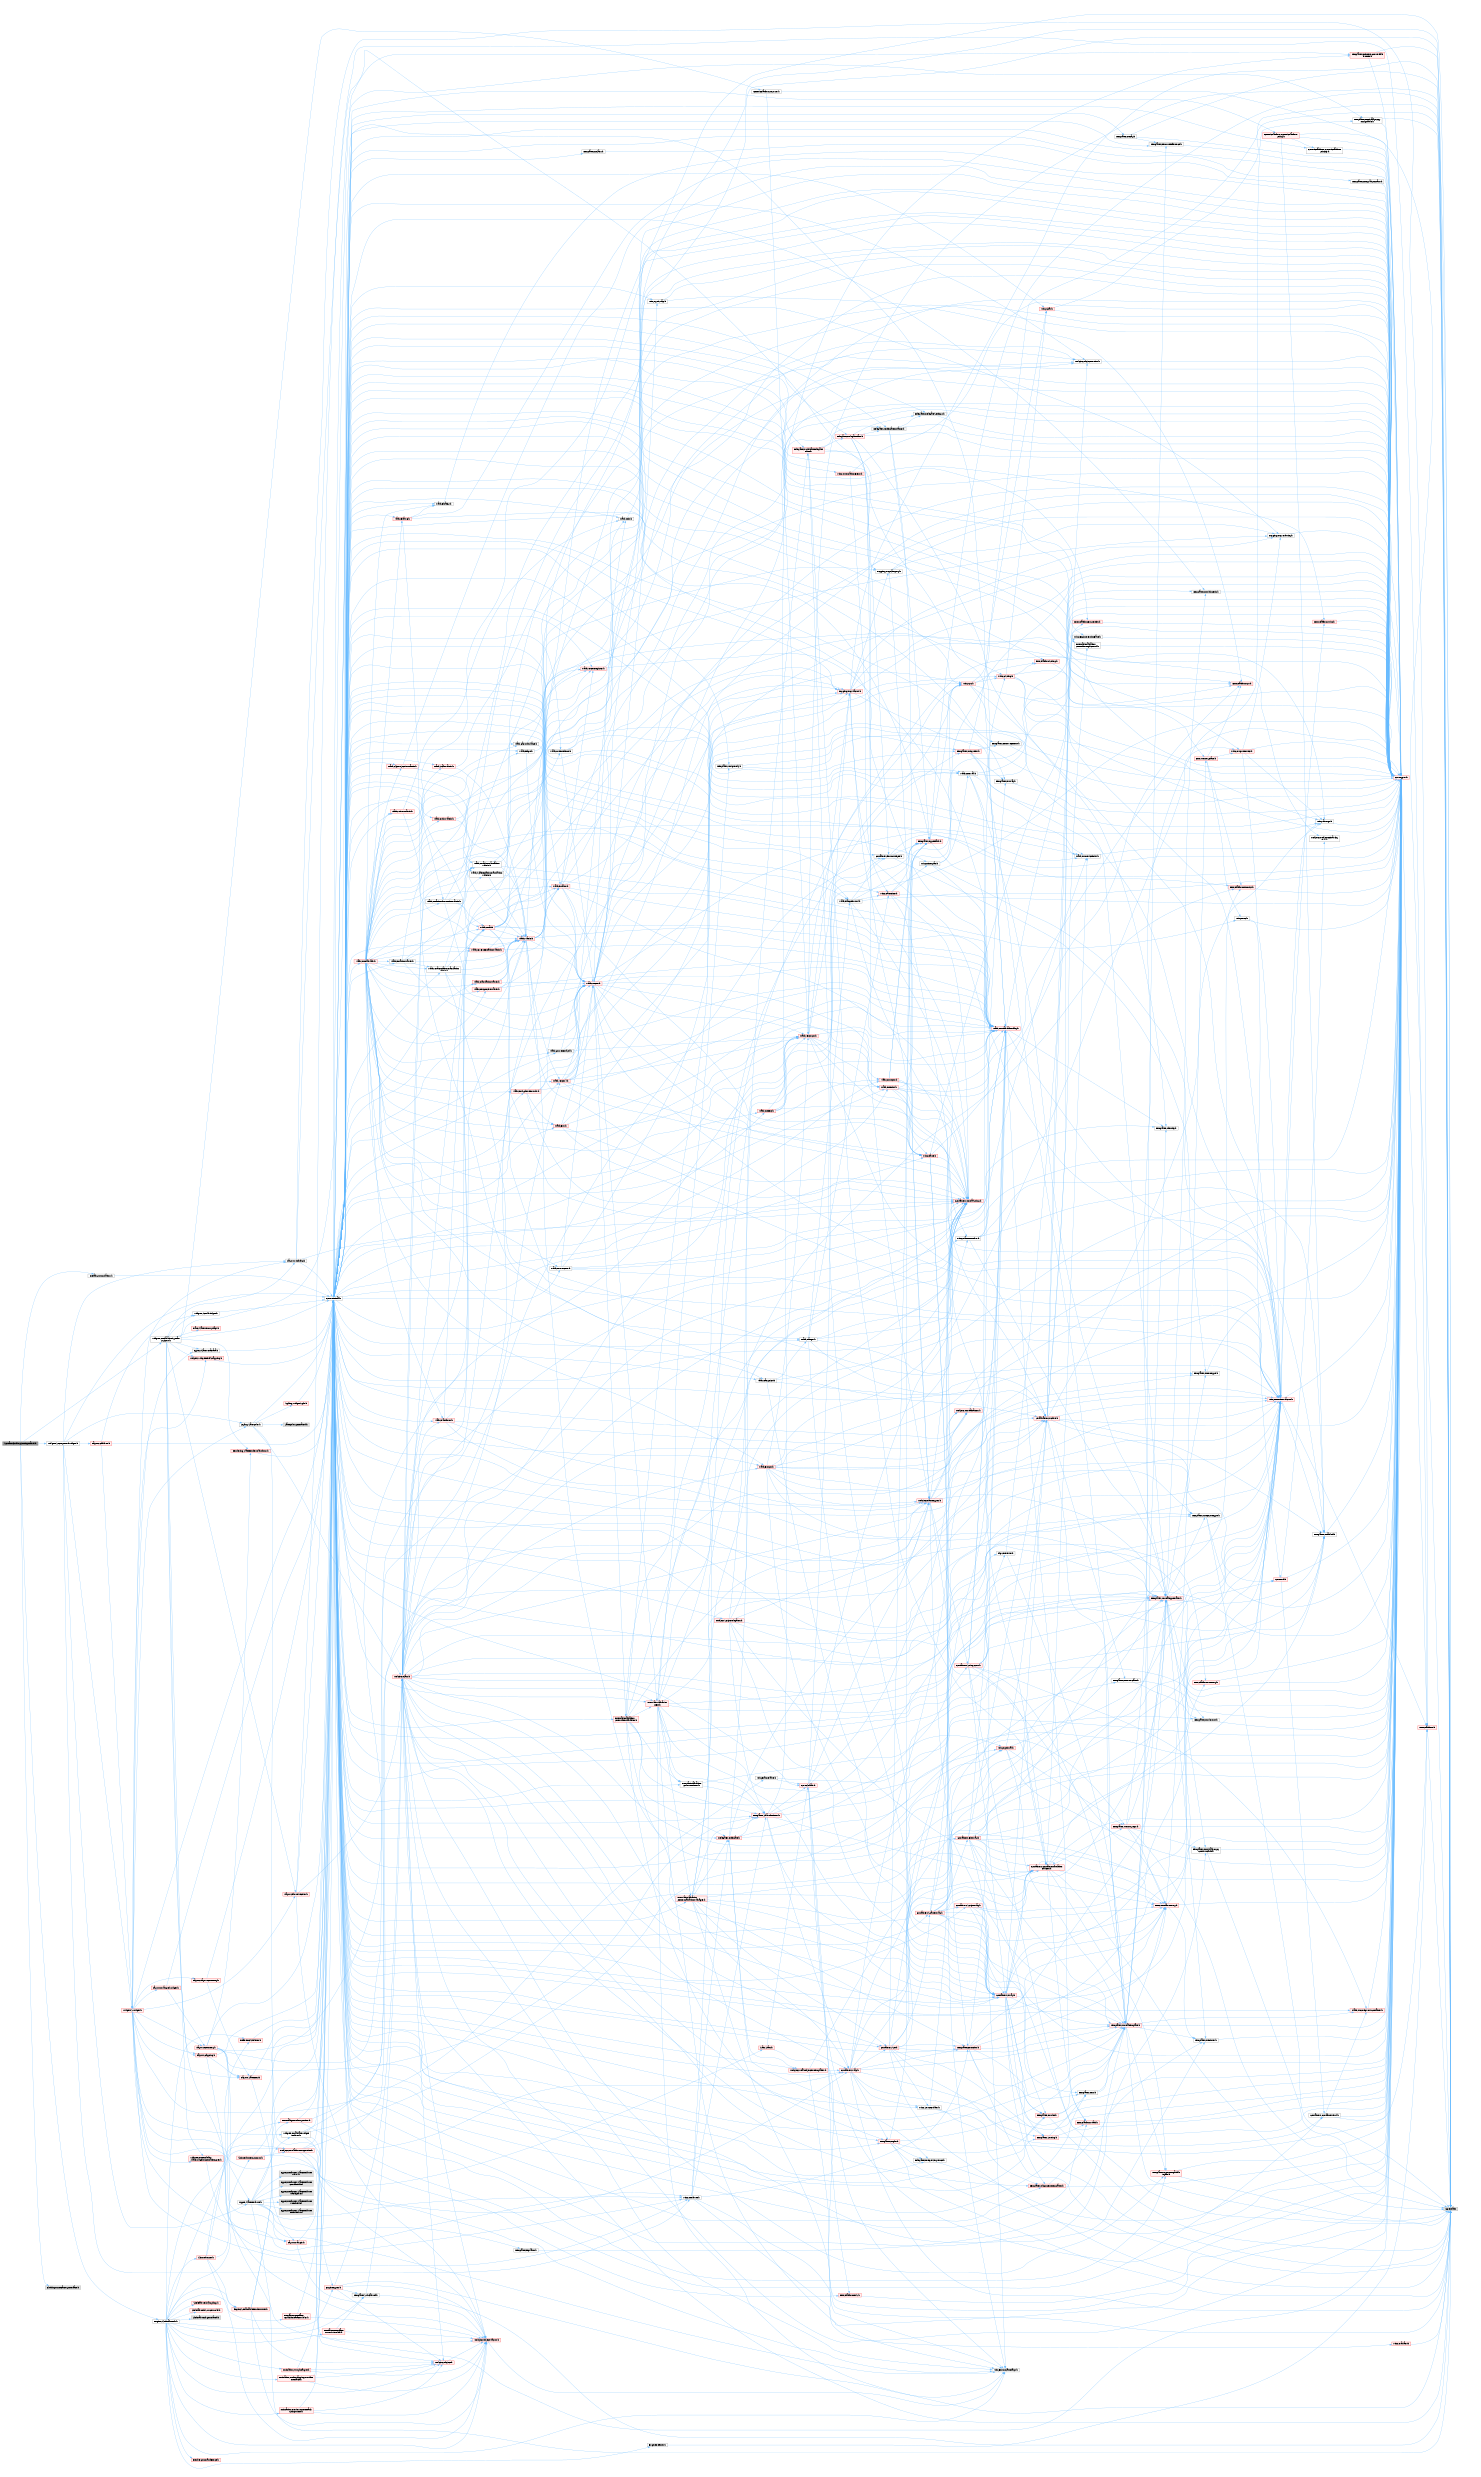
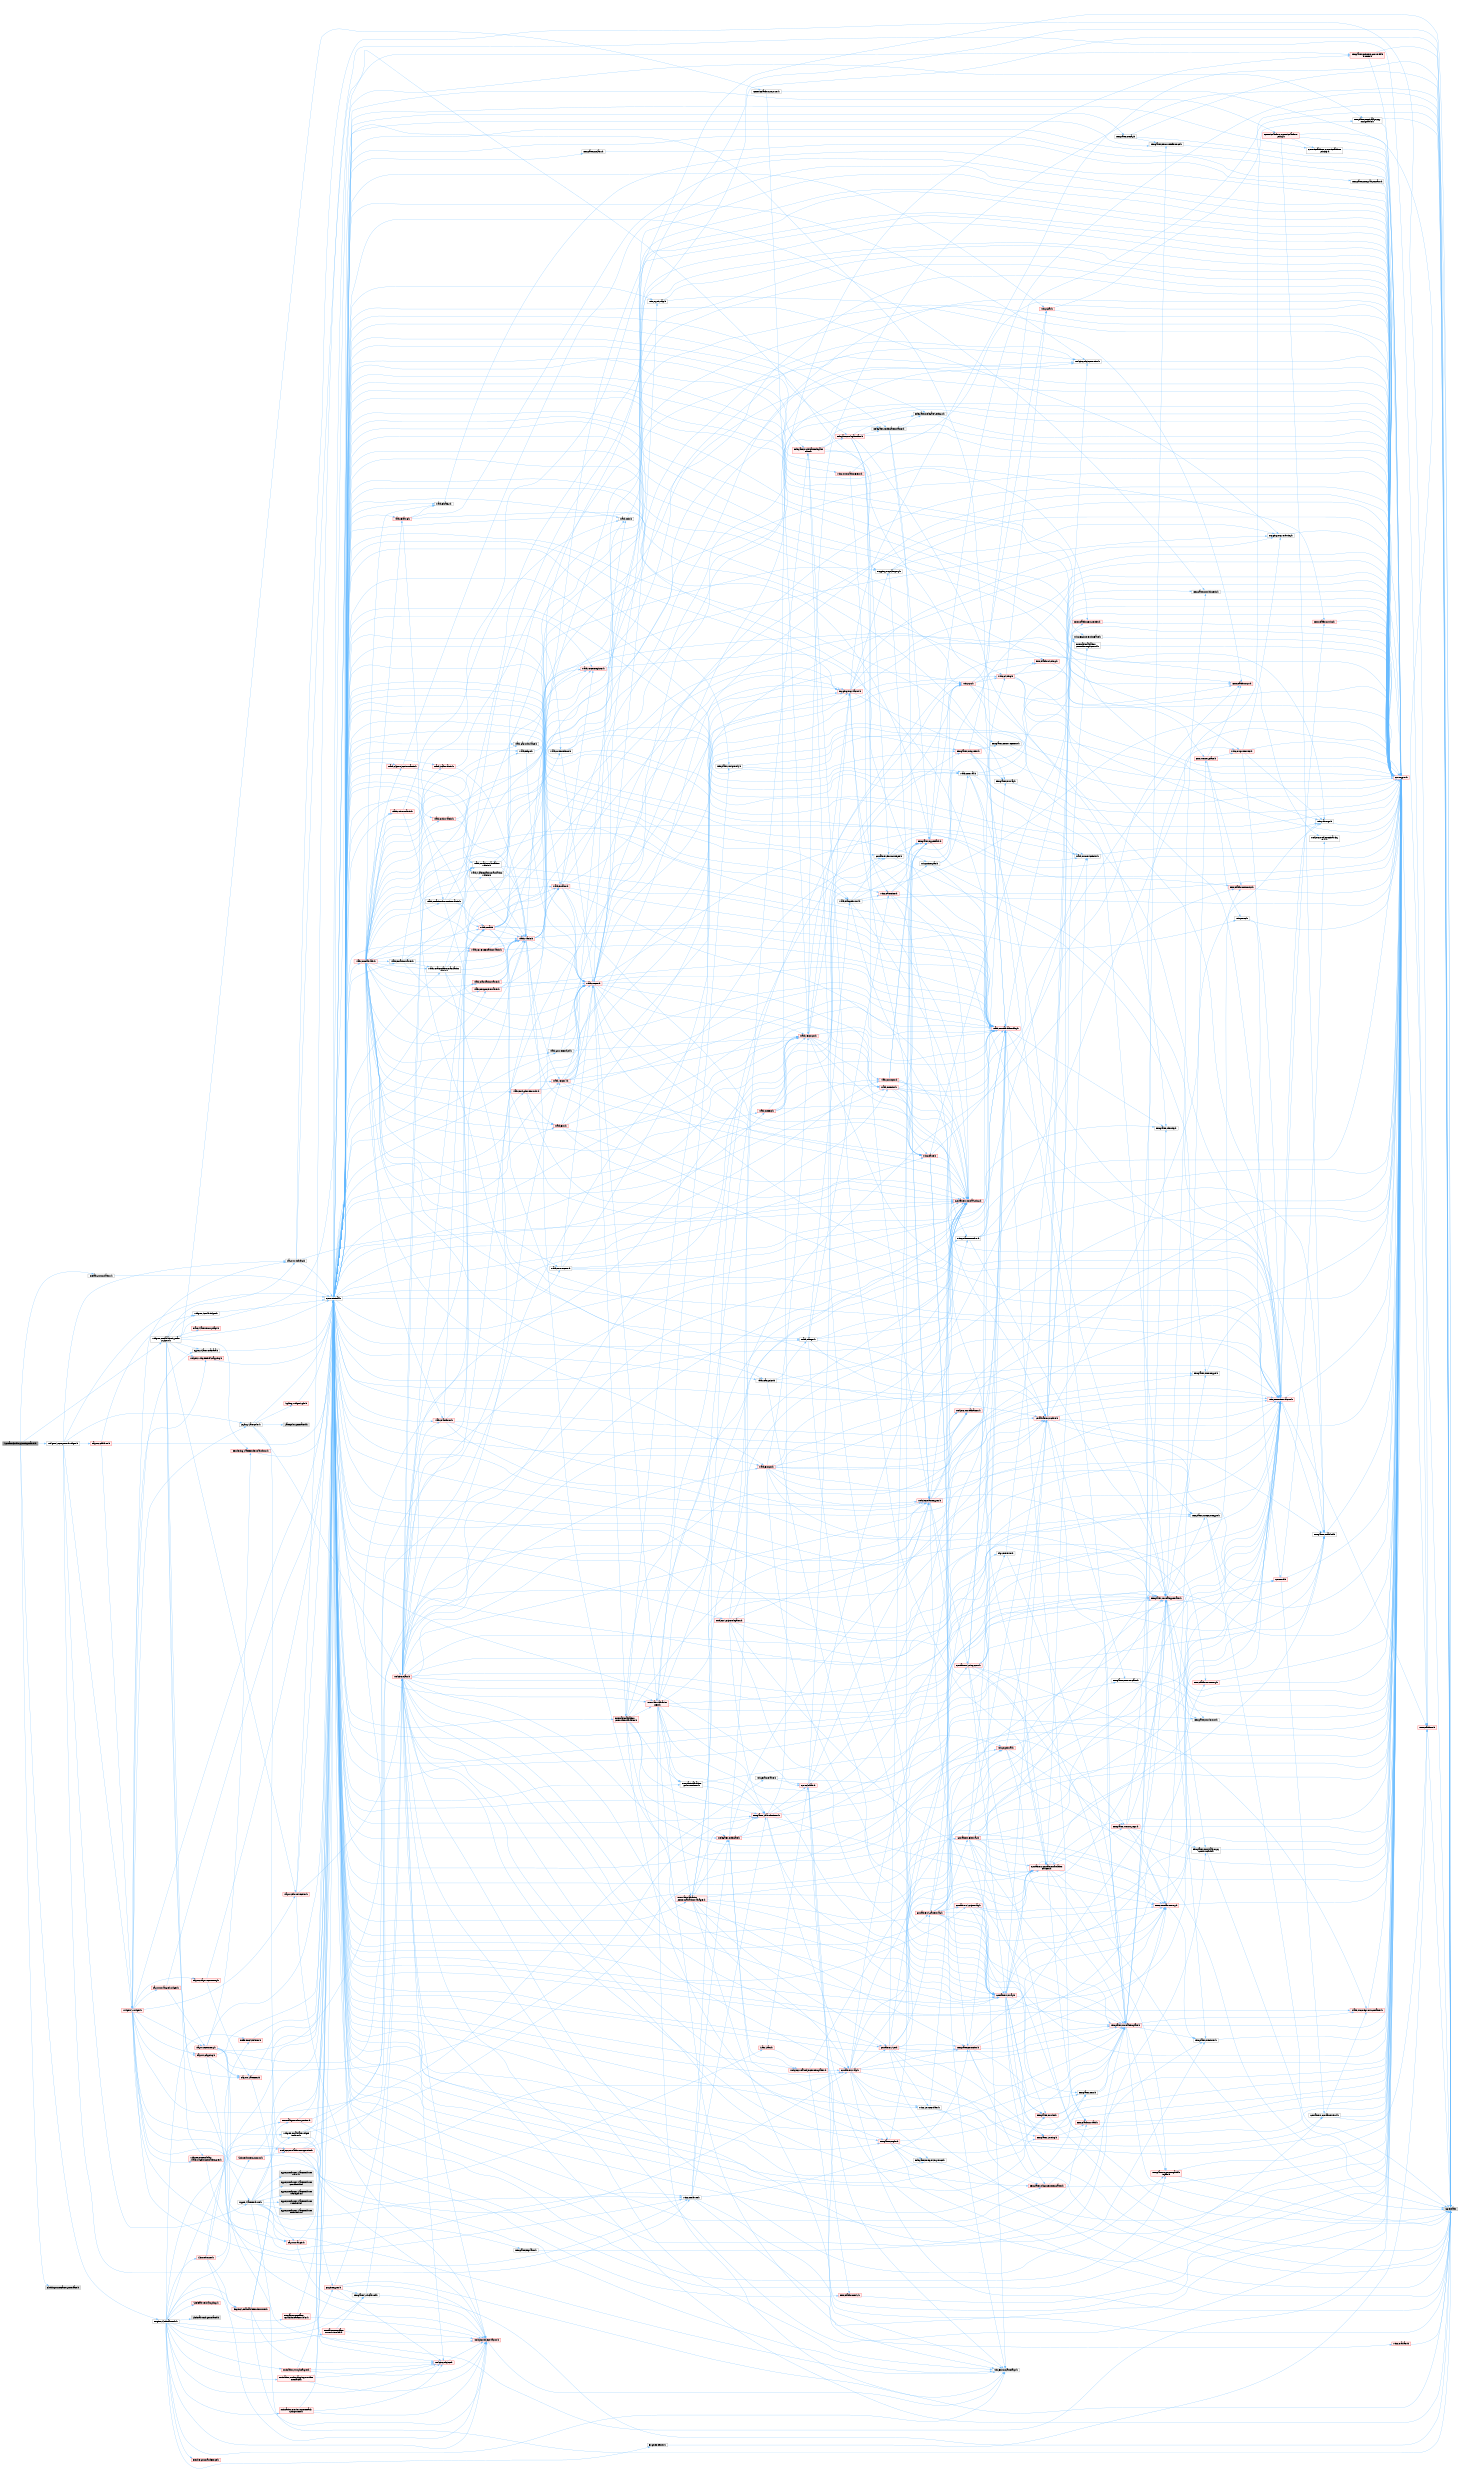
(206, 2310) -> none
